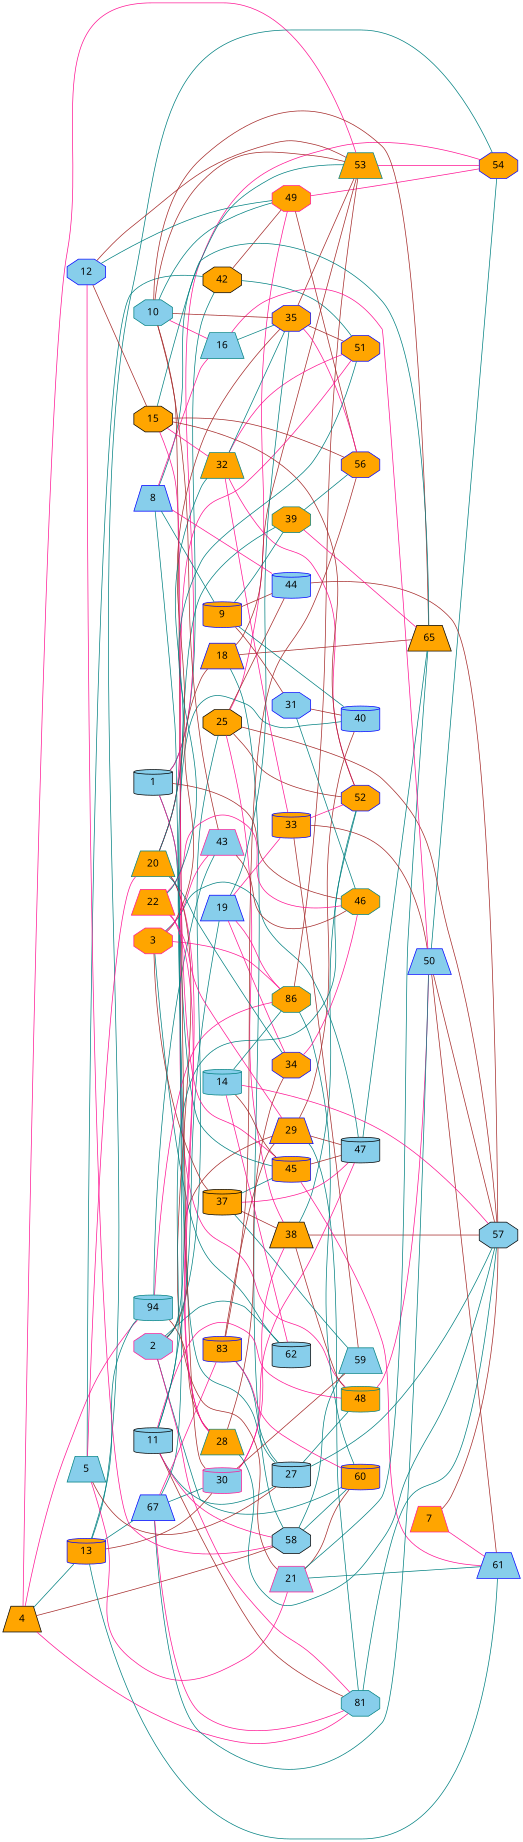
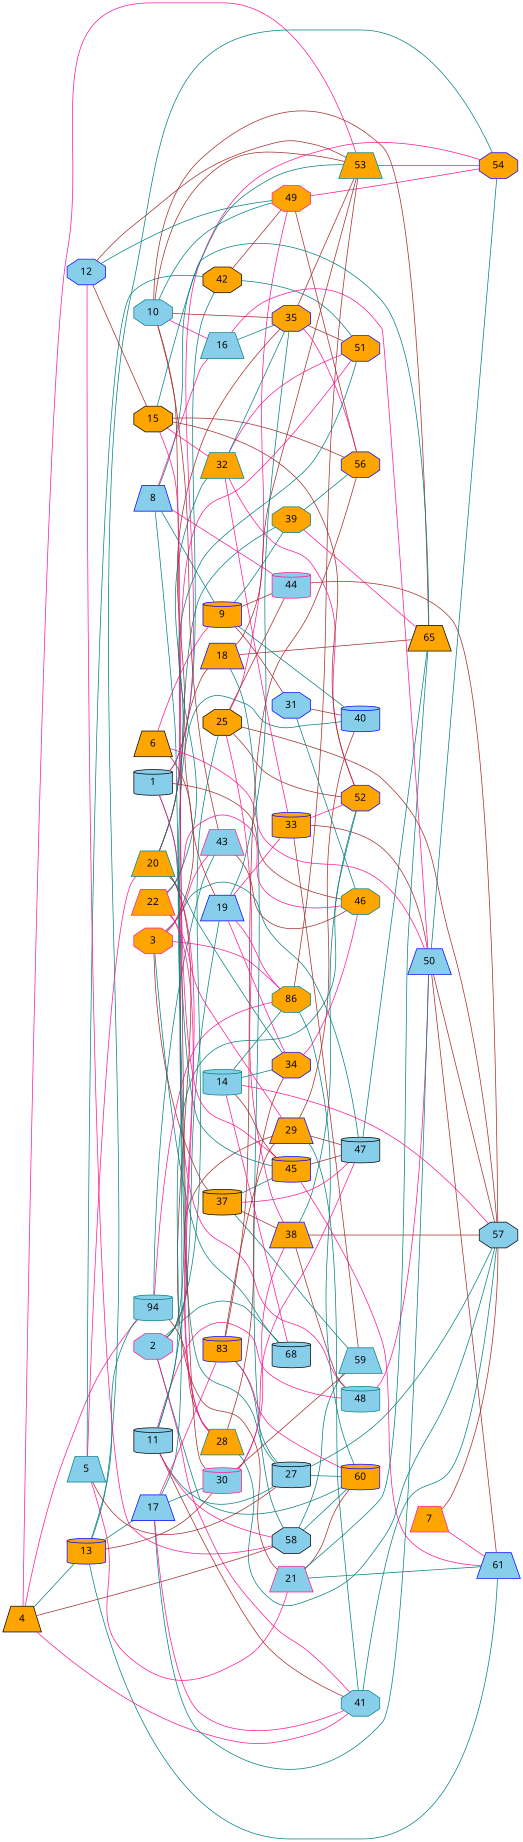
(291, 585) -> (291, 585)
none -> (153, 744)
none -> (261, 1073)
(291, 1235) -> (291, 1235)
(291, 1355) -> (291, 1355)
(361, 1399) -> (361, 1399)
(328, 1434) -> (326, 1476)
(153, 1508) -> (153, 1508)
(361, 1703) -> (361, 1703)
